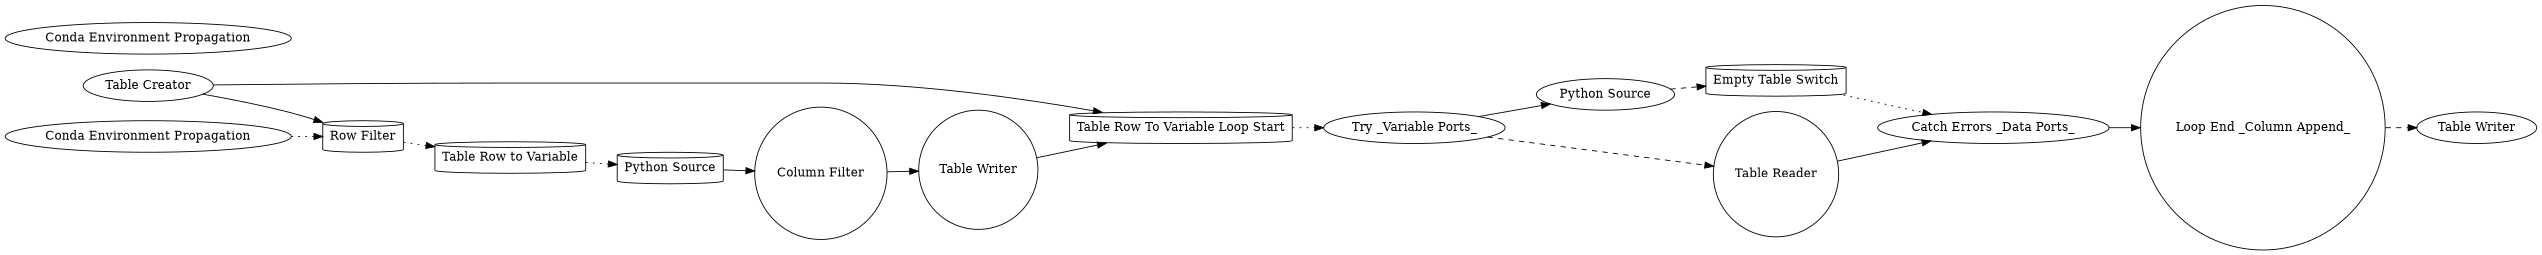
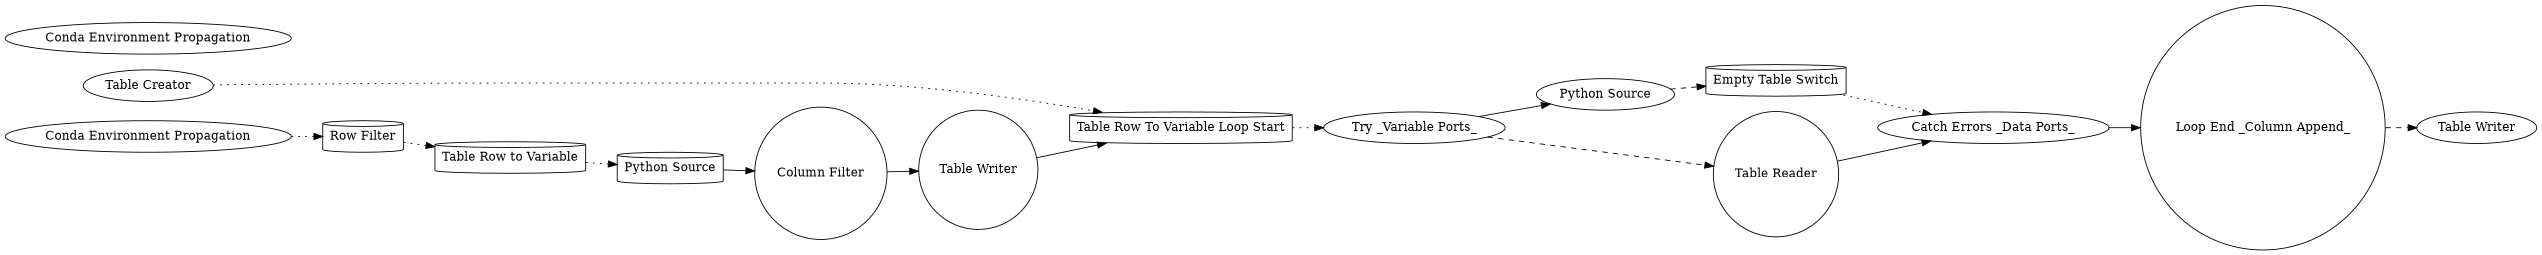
(654, 83) -> (654, 83)
(259, 105) -> none
